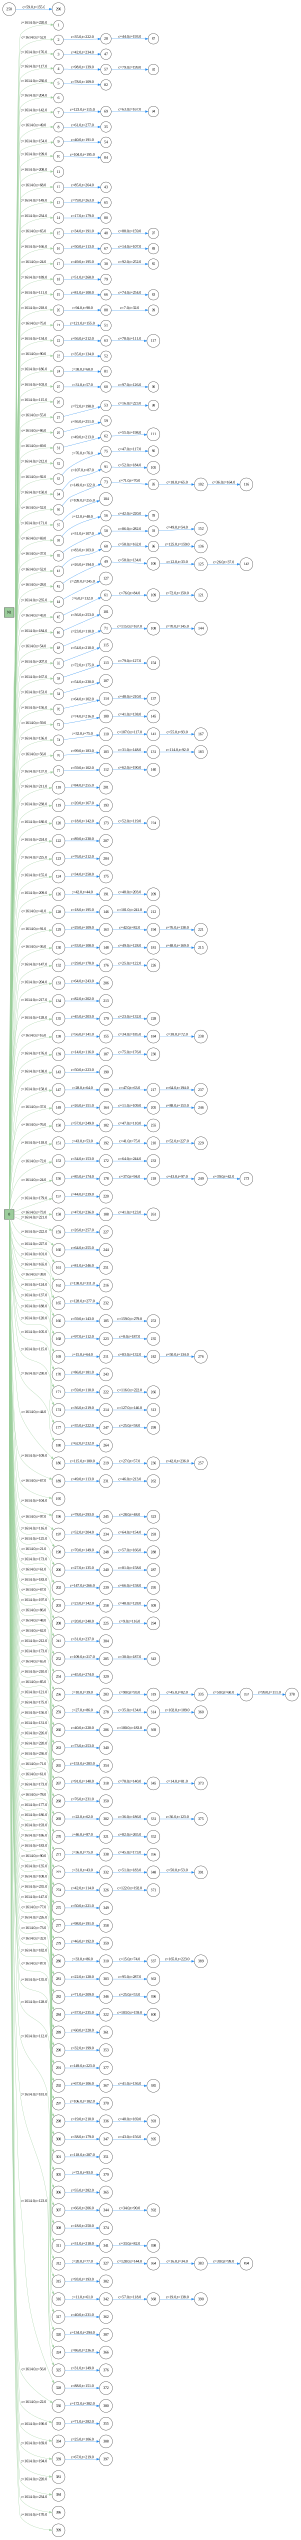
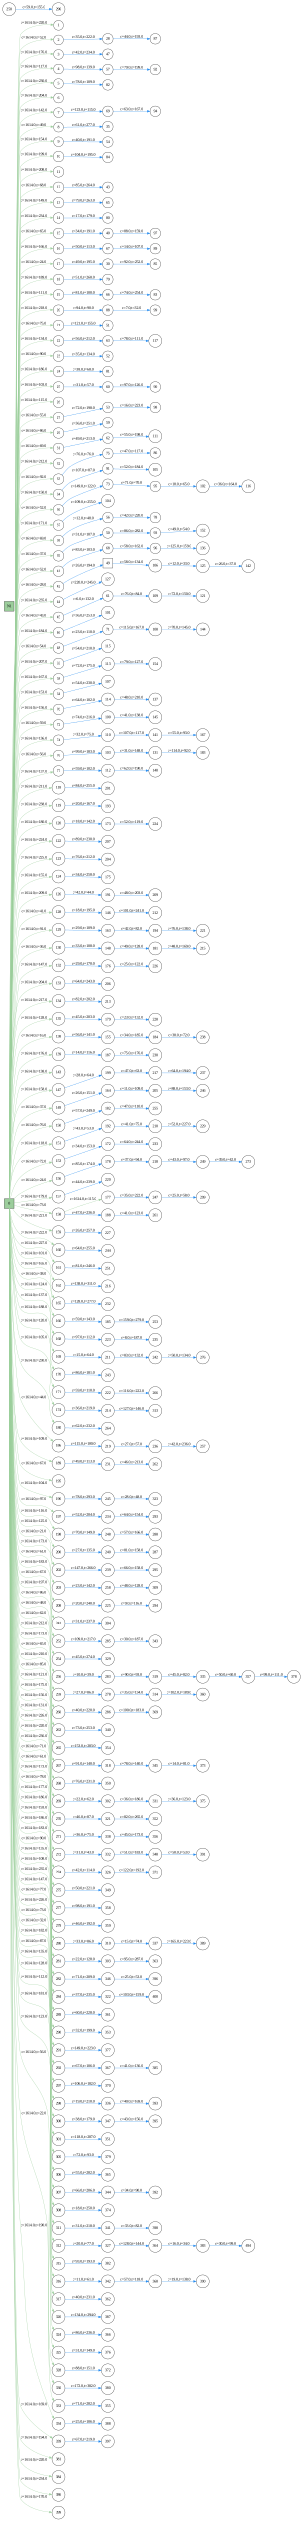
(106, 562) -> (108, 563)
(106, 1072) -> none
(16, 1328) -> (82, 1205)
